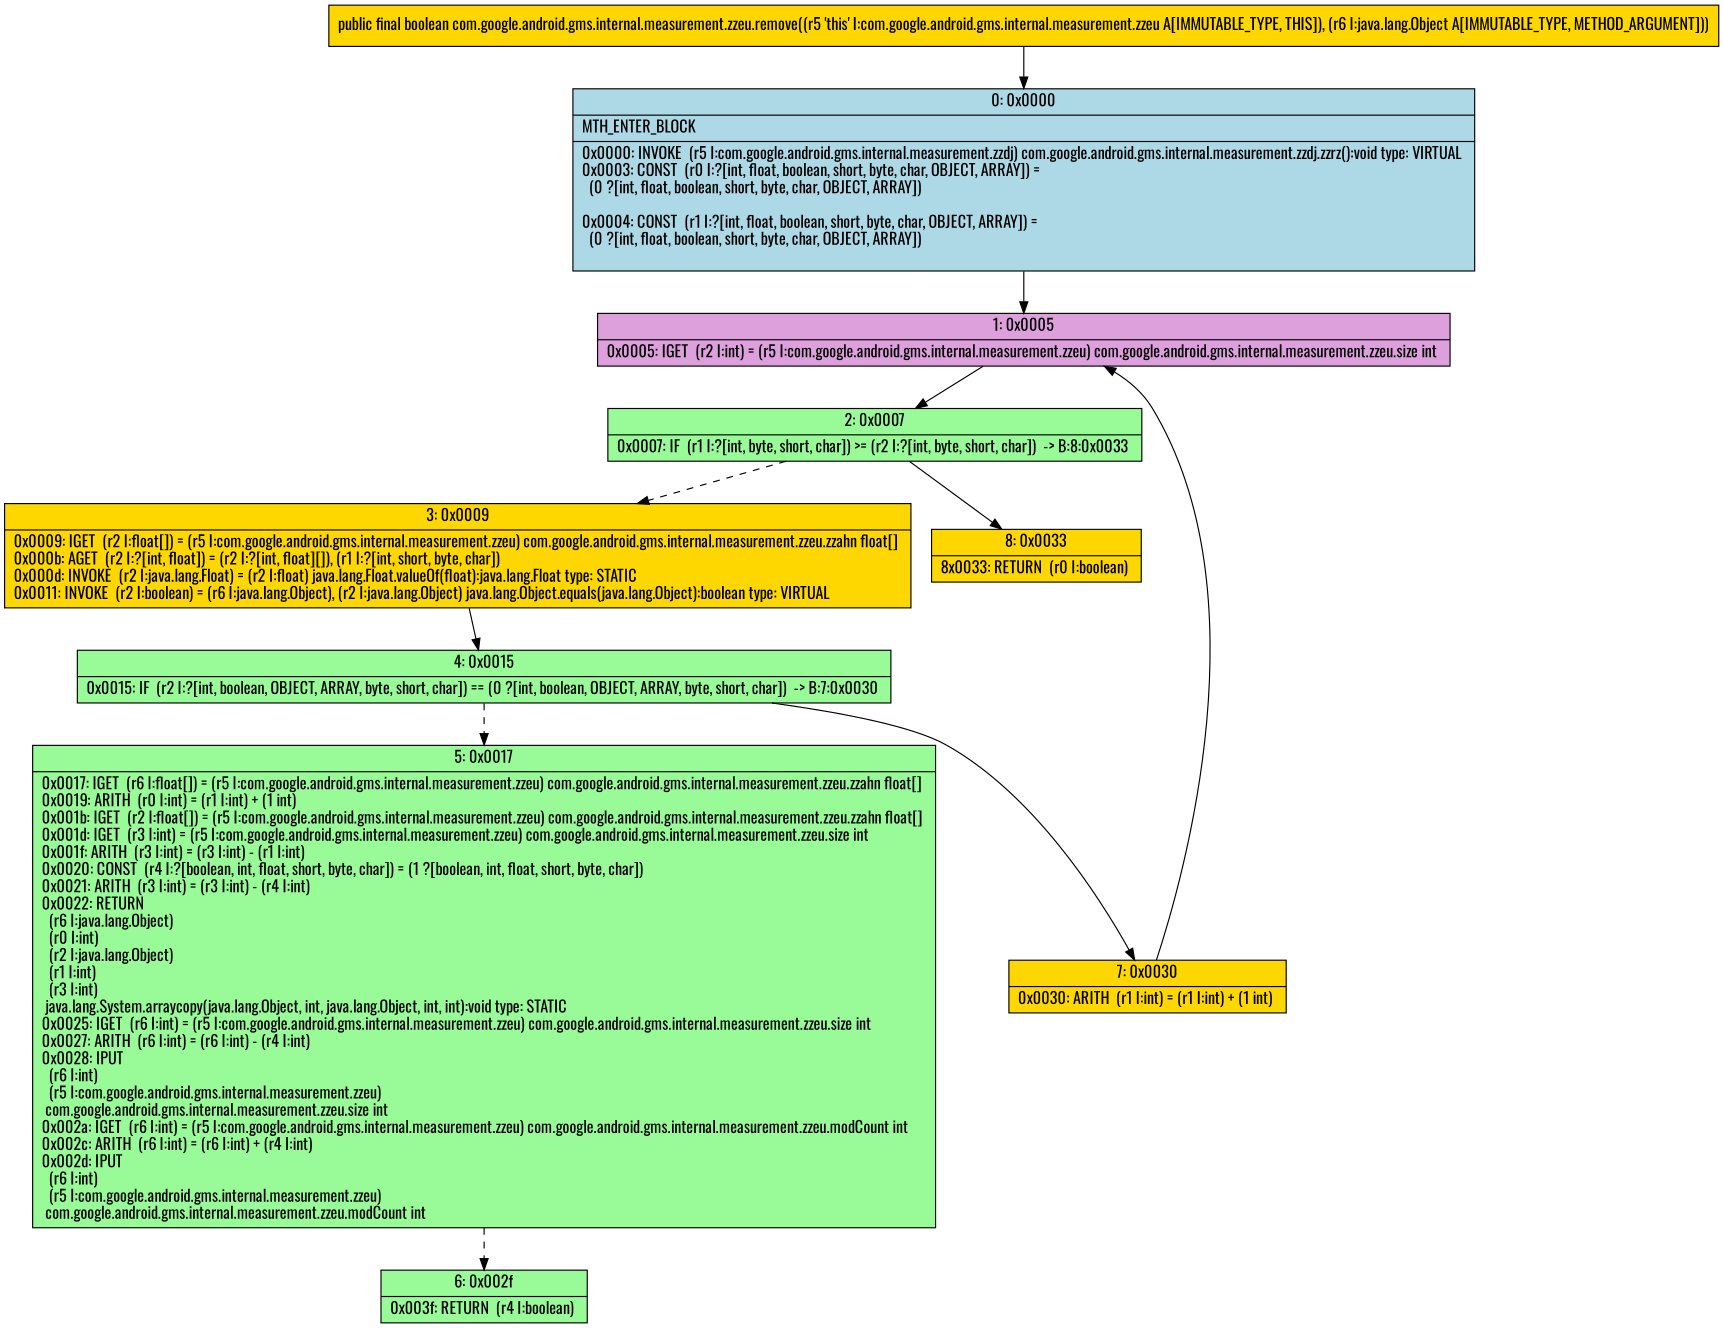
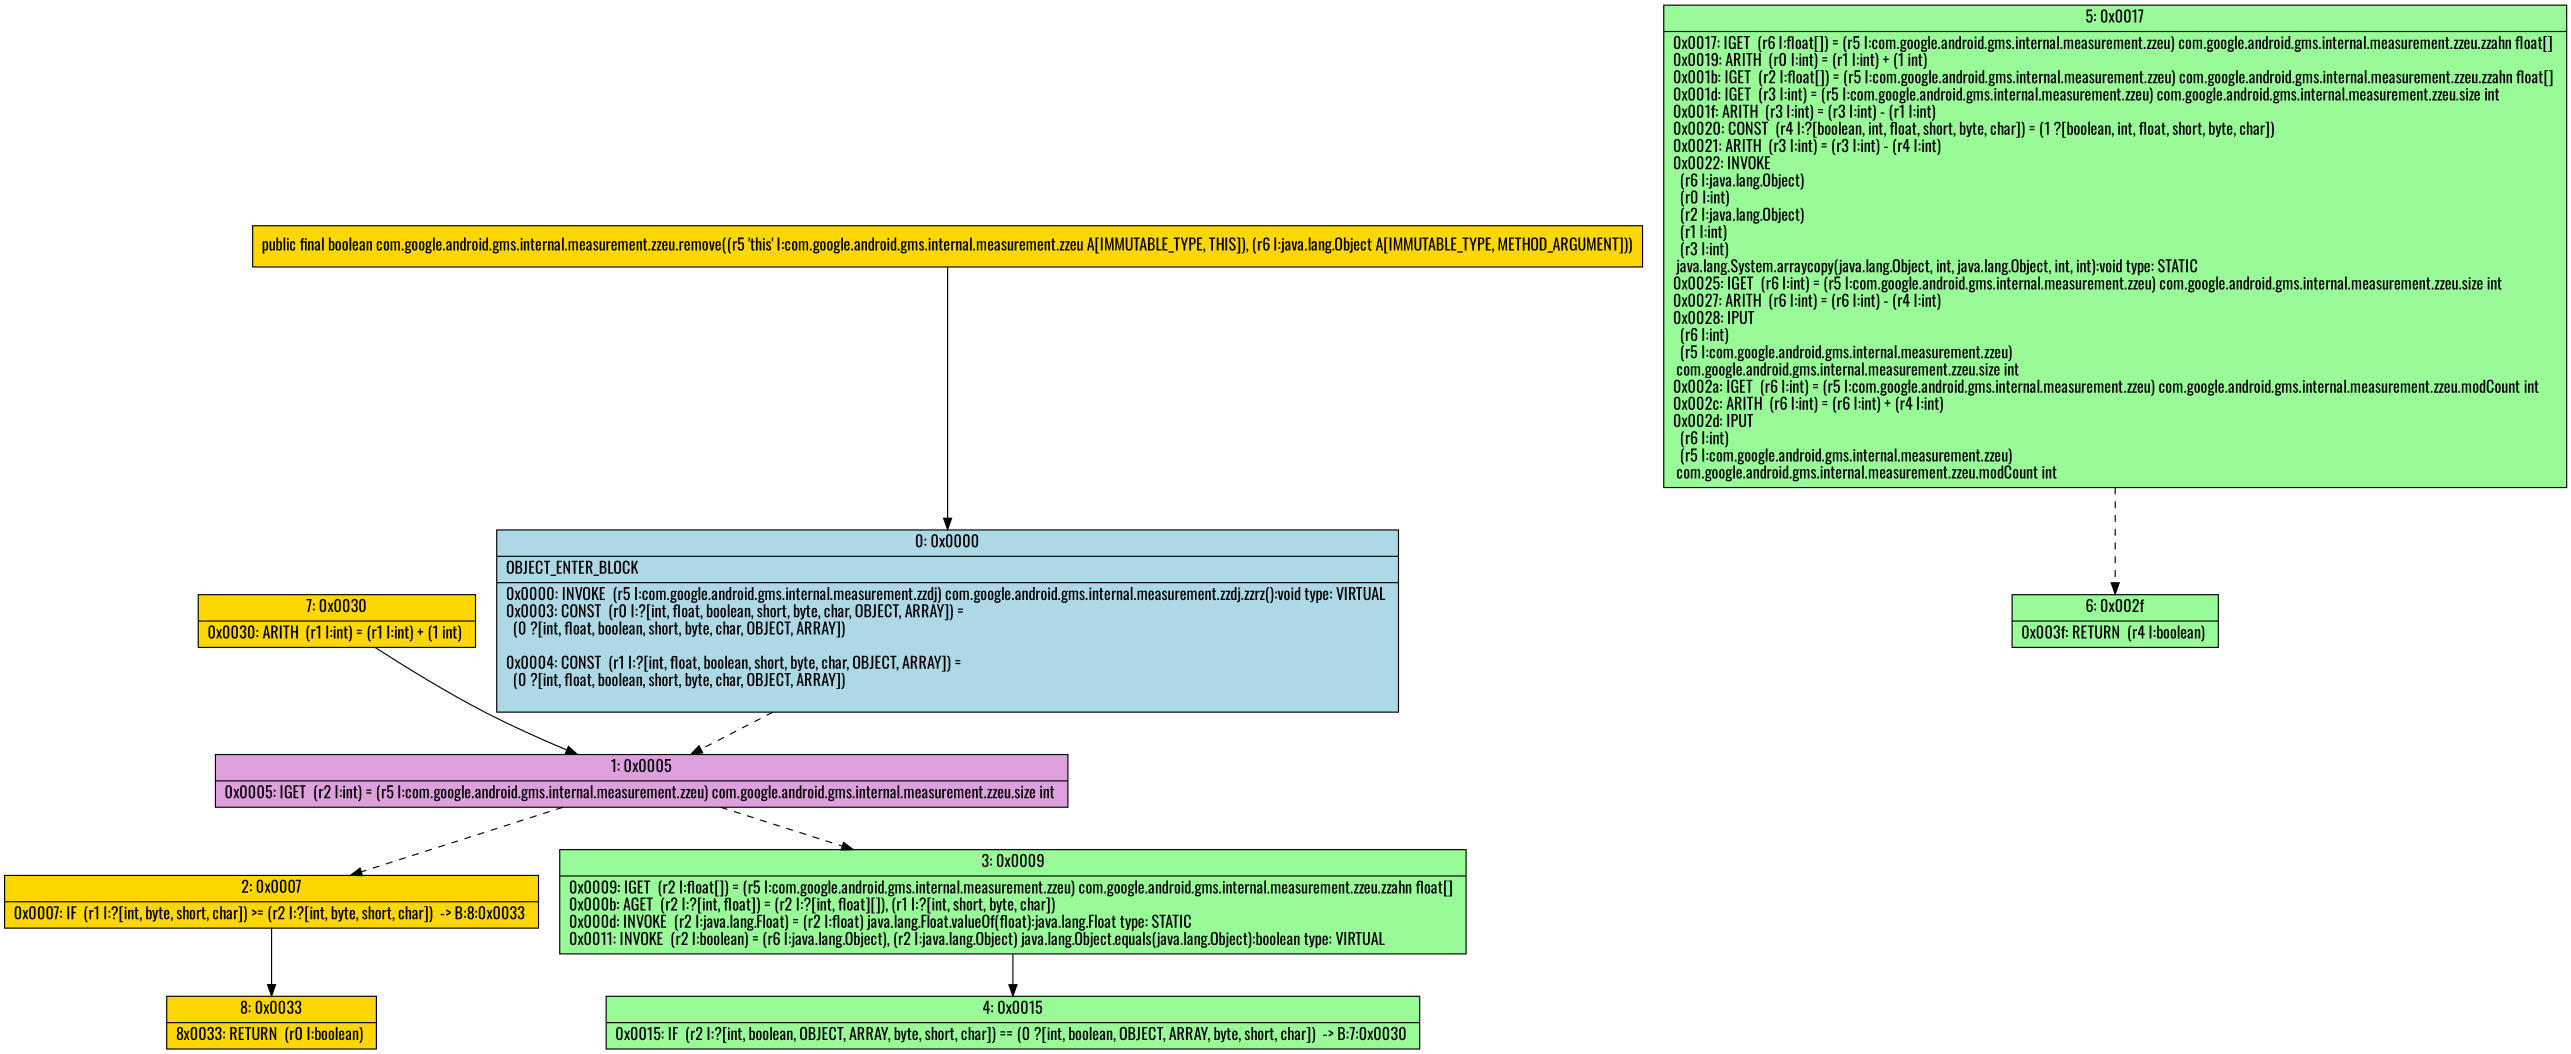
(639, 128) -> (572, 569)
(1024, 287) -> (737, 731)
(954, 384) -> (462, 840)
(875, 435) -> (272, 902)
(717, 481) -> (781, 827)
(458, 556) -> (1013, 902)
(484, 718) -> none
(986, 773) -> none
(97, 905) -> (1726, 164)
